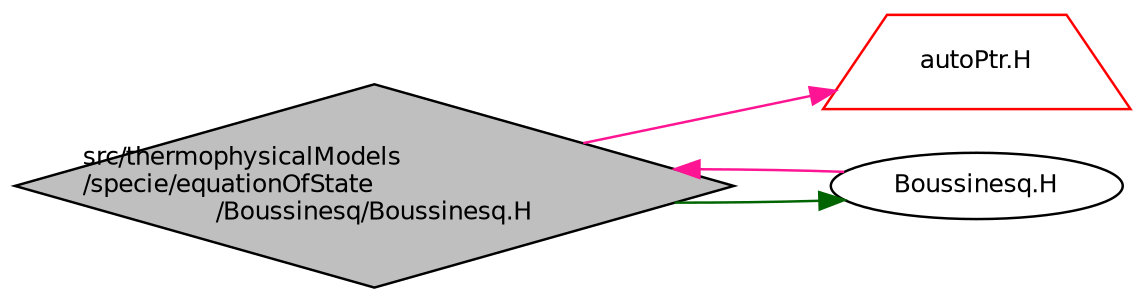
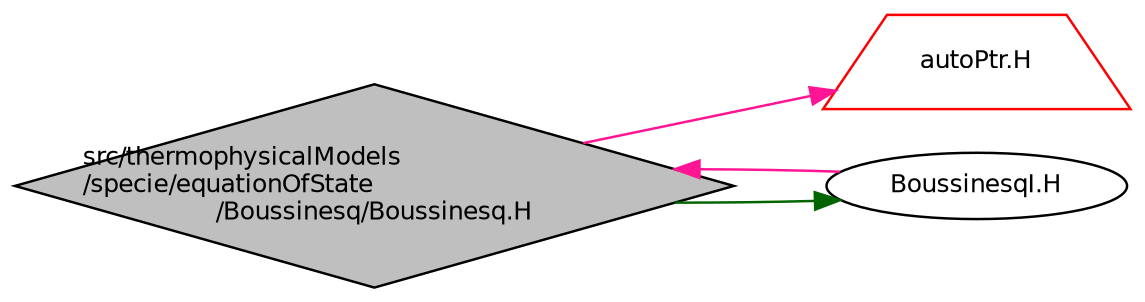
(977, 186) -> (977, 186)
